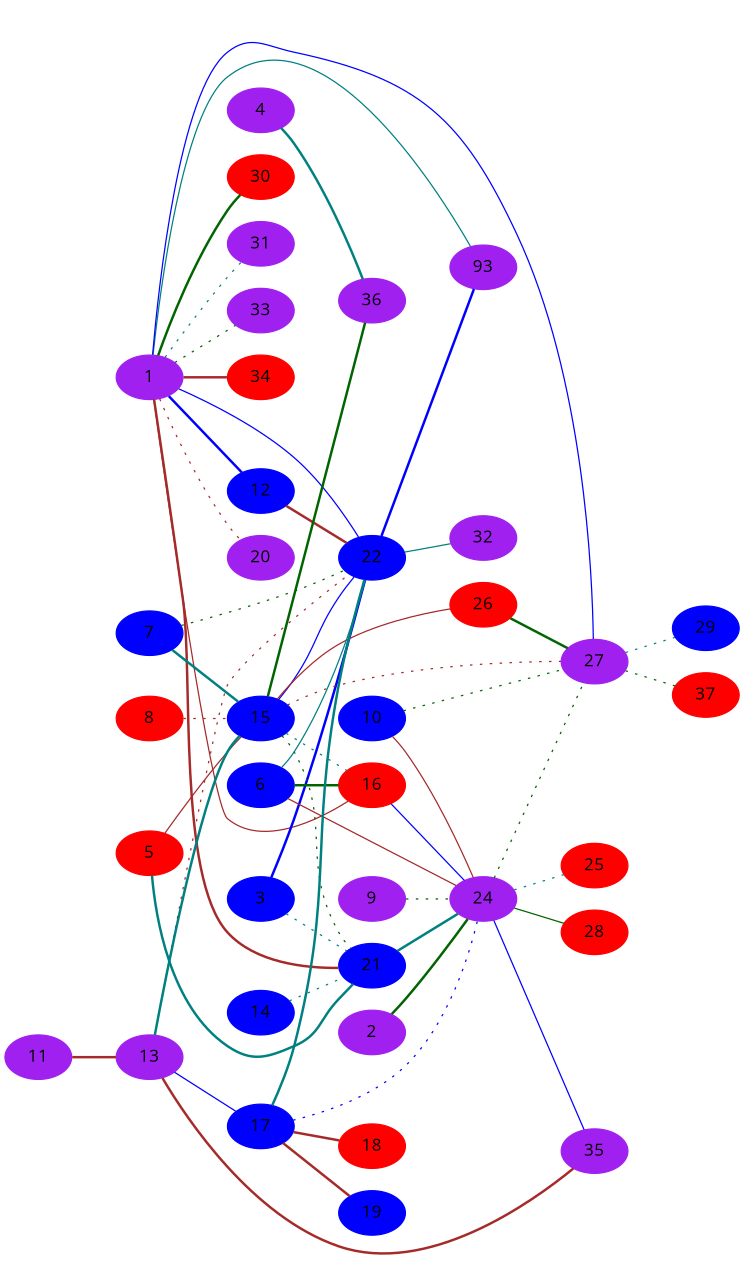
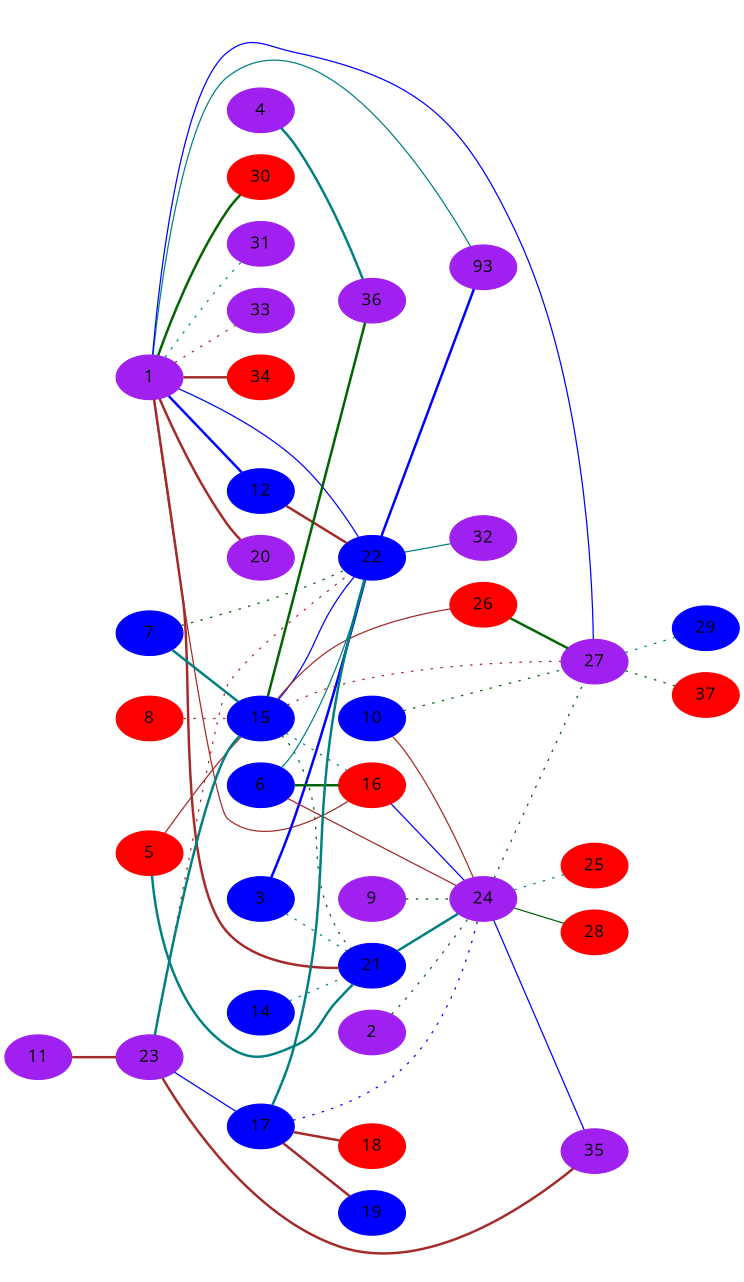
(205, 344) -> (205, 344)
(195, 472) -> (195, 472)
(431, 968) -> (431, 968)
(150, 1057) -> (150, 1057)
